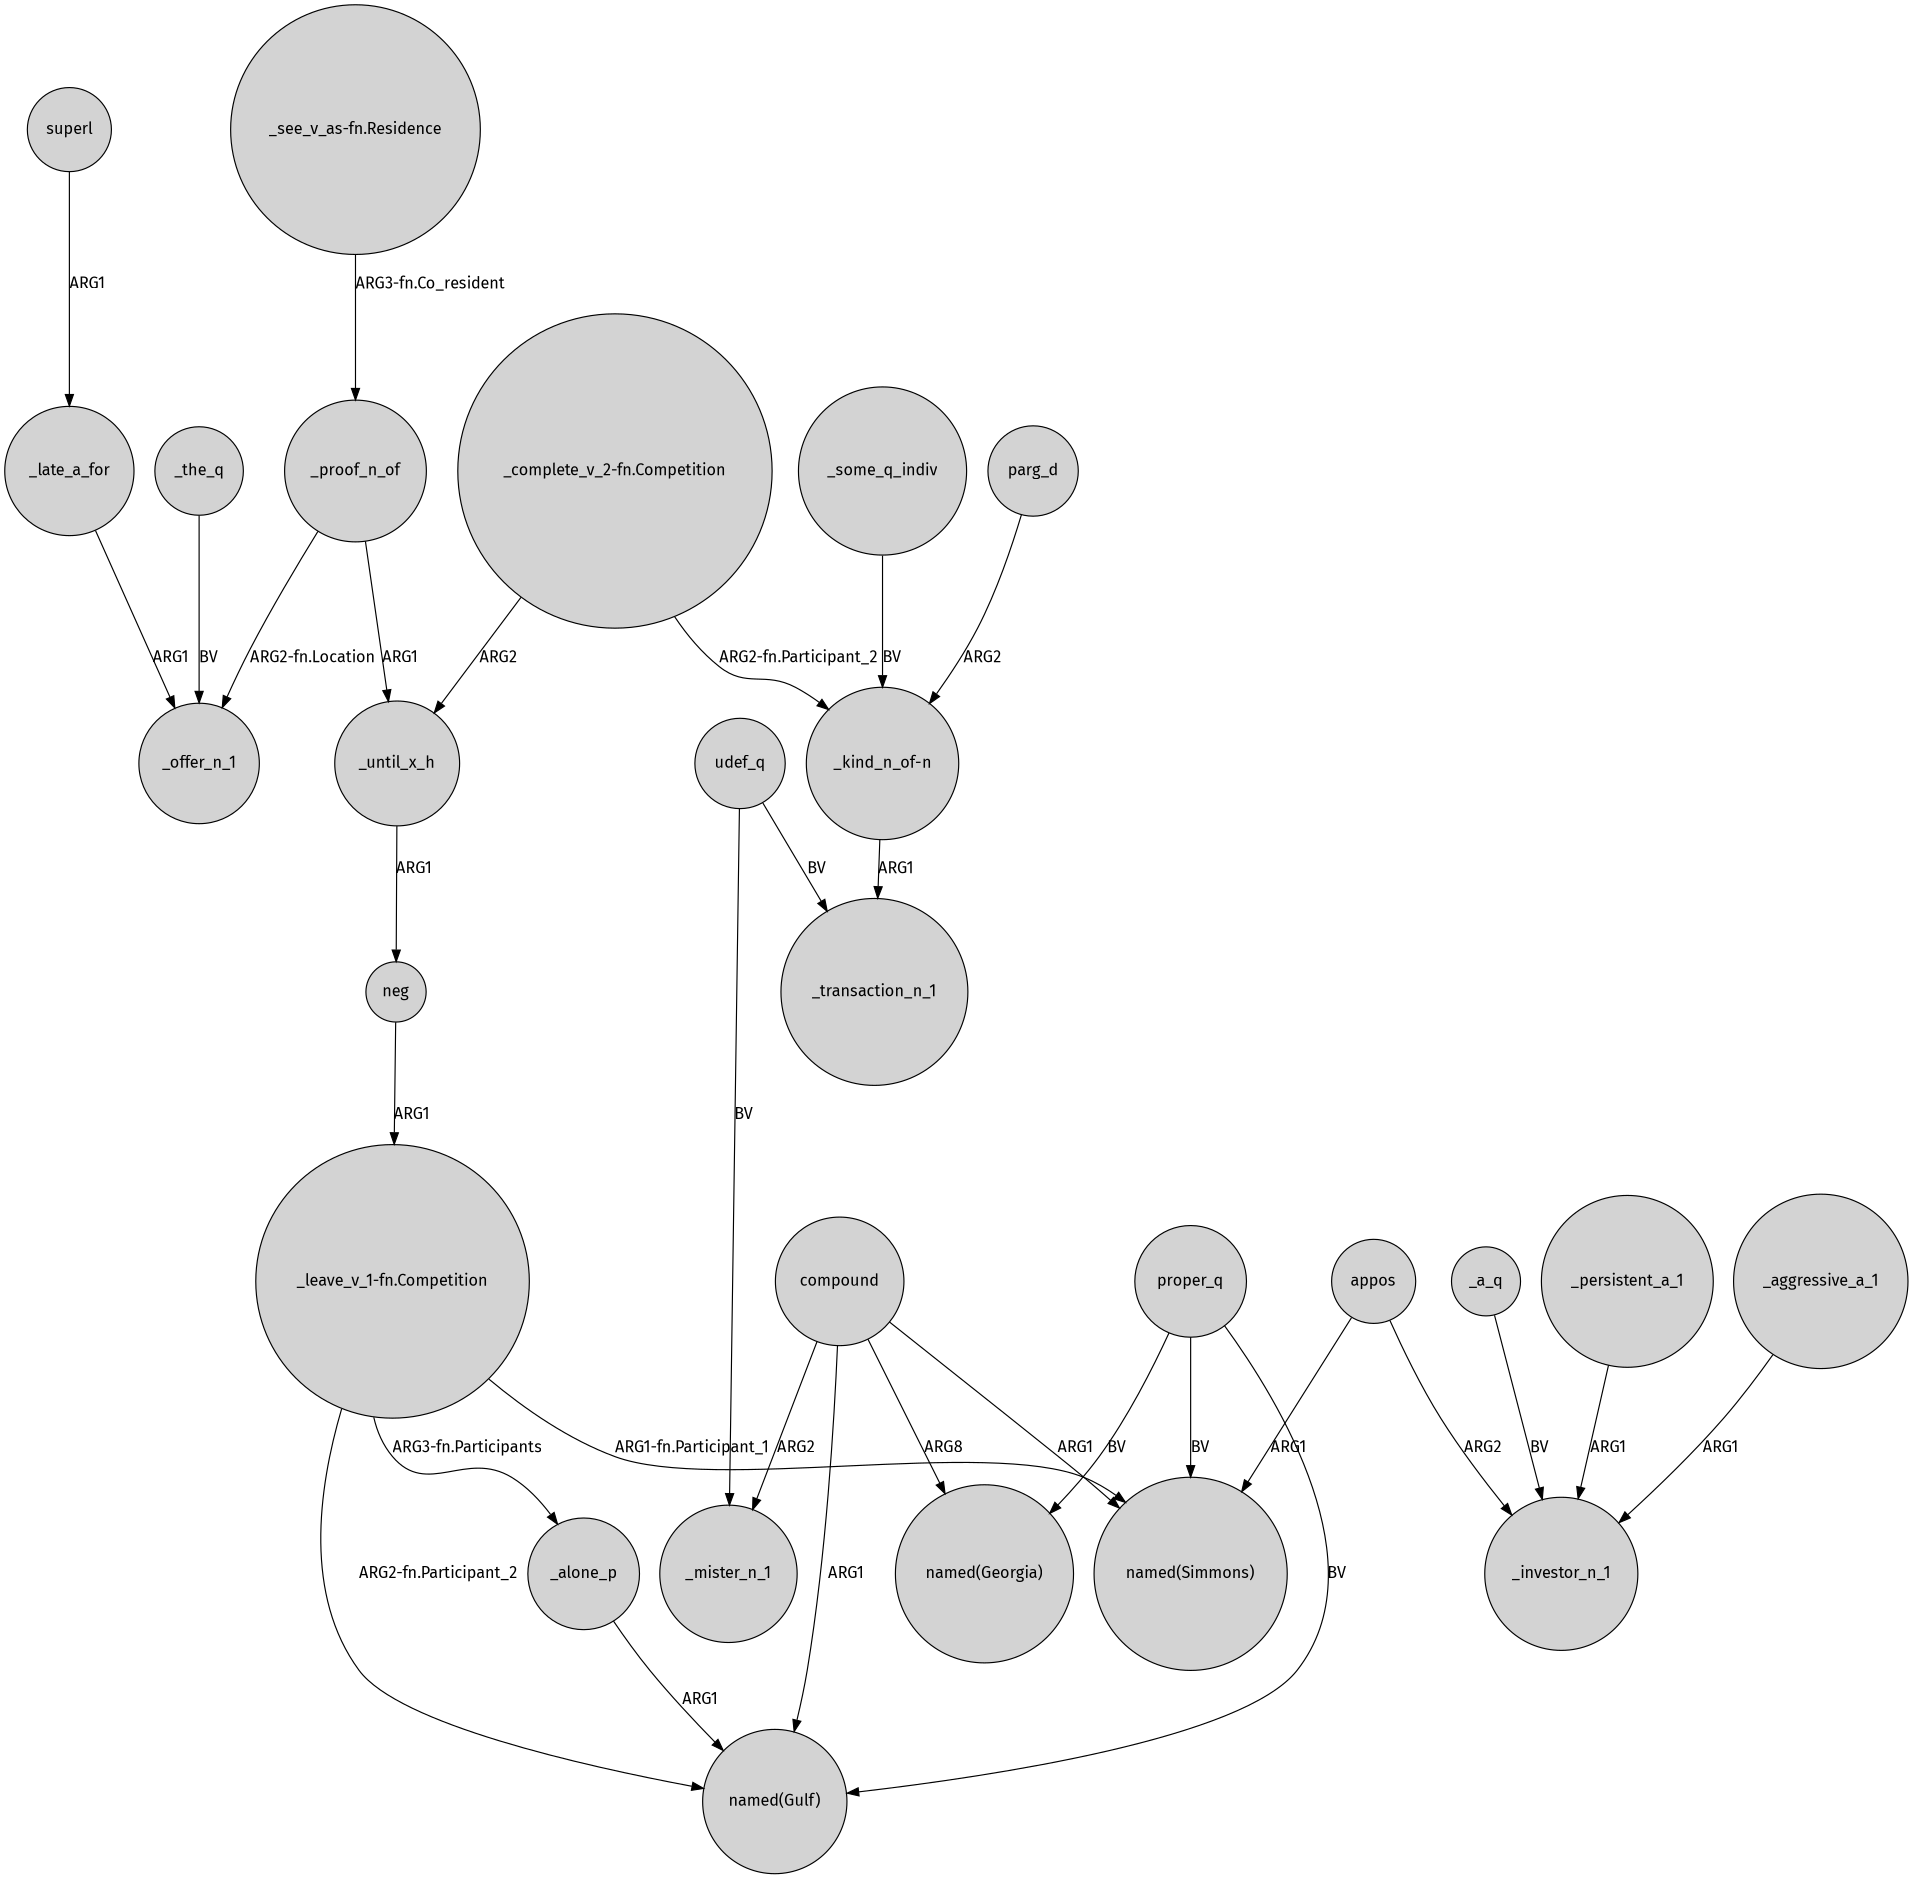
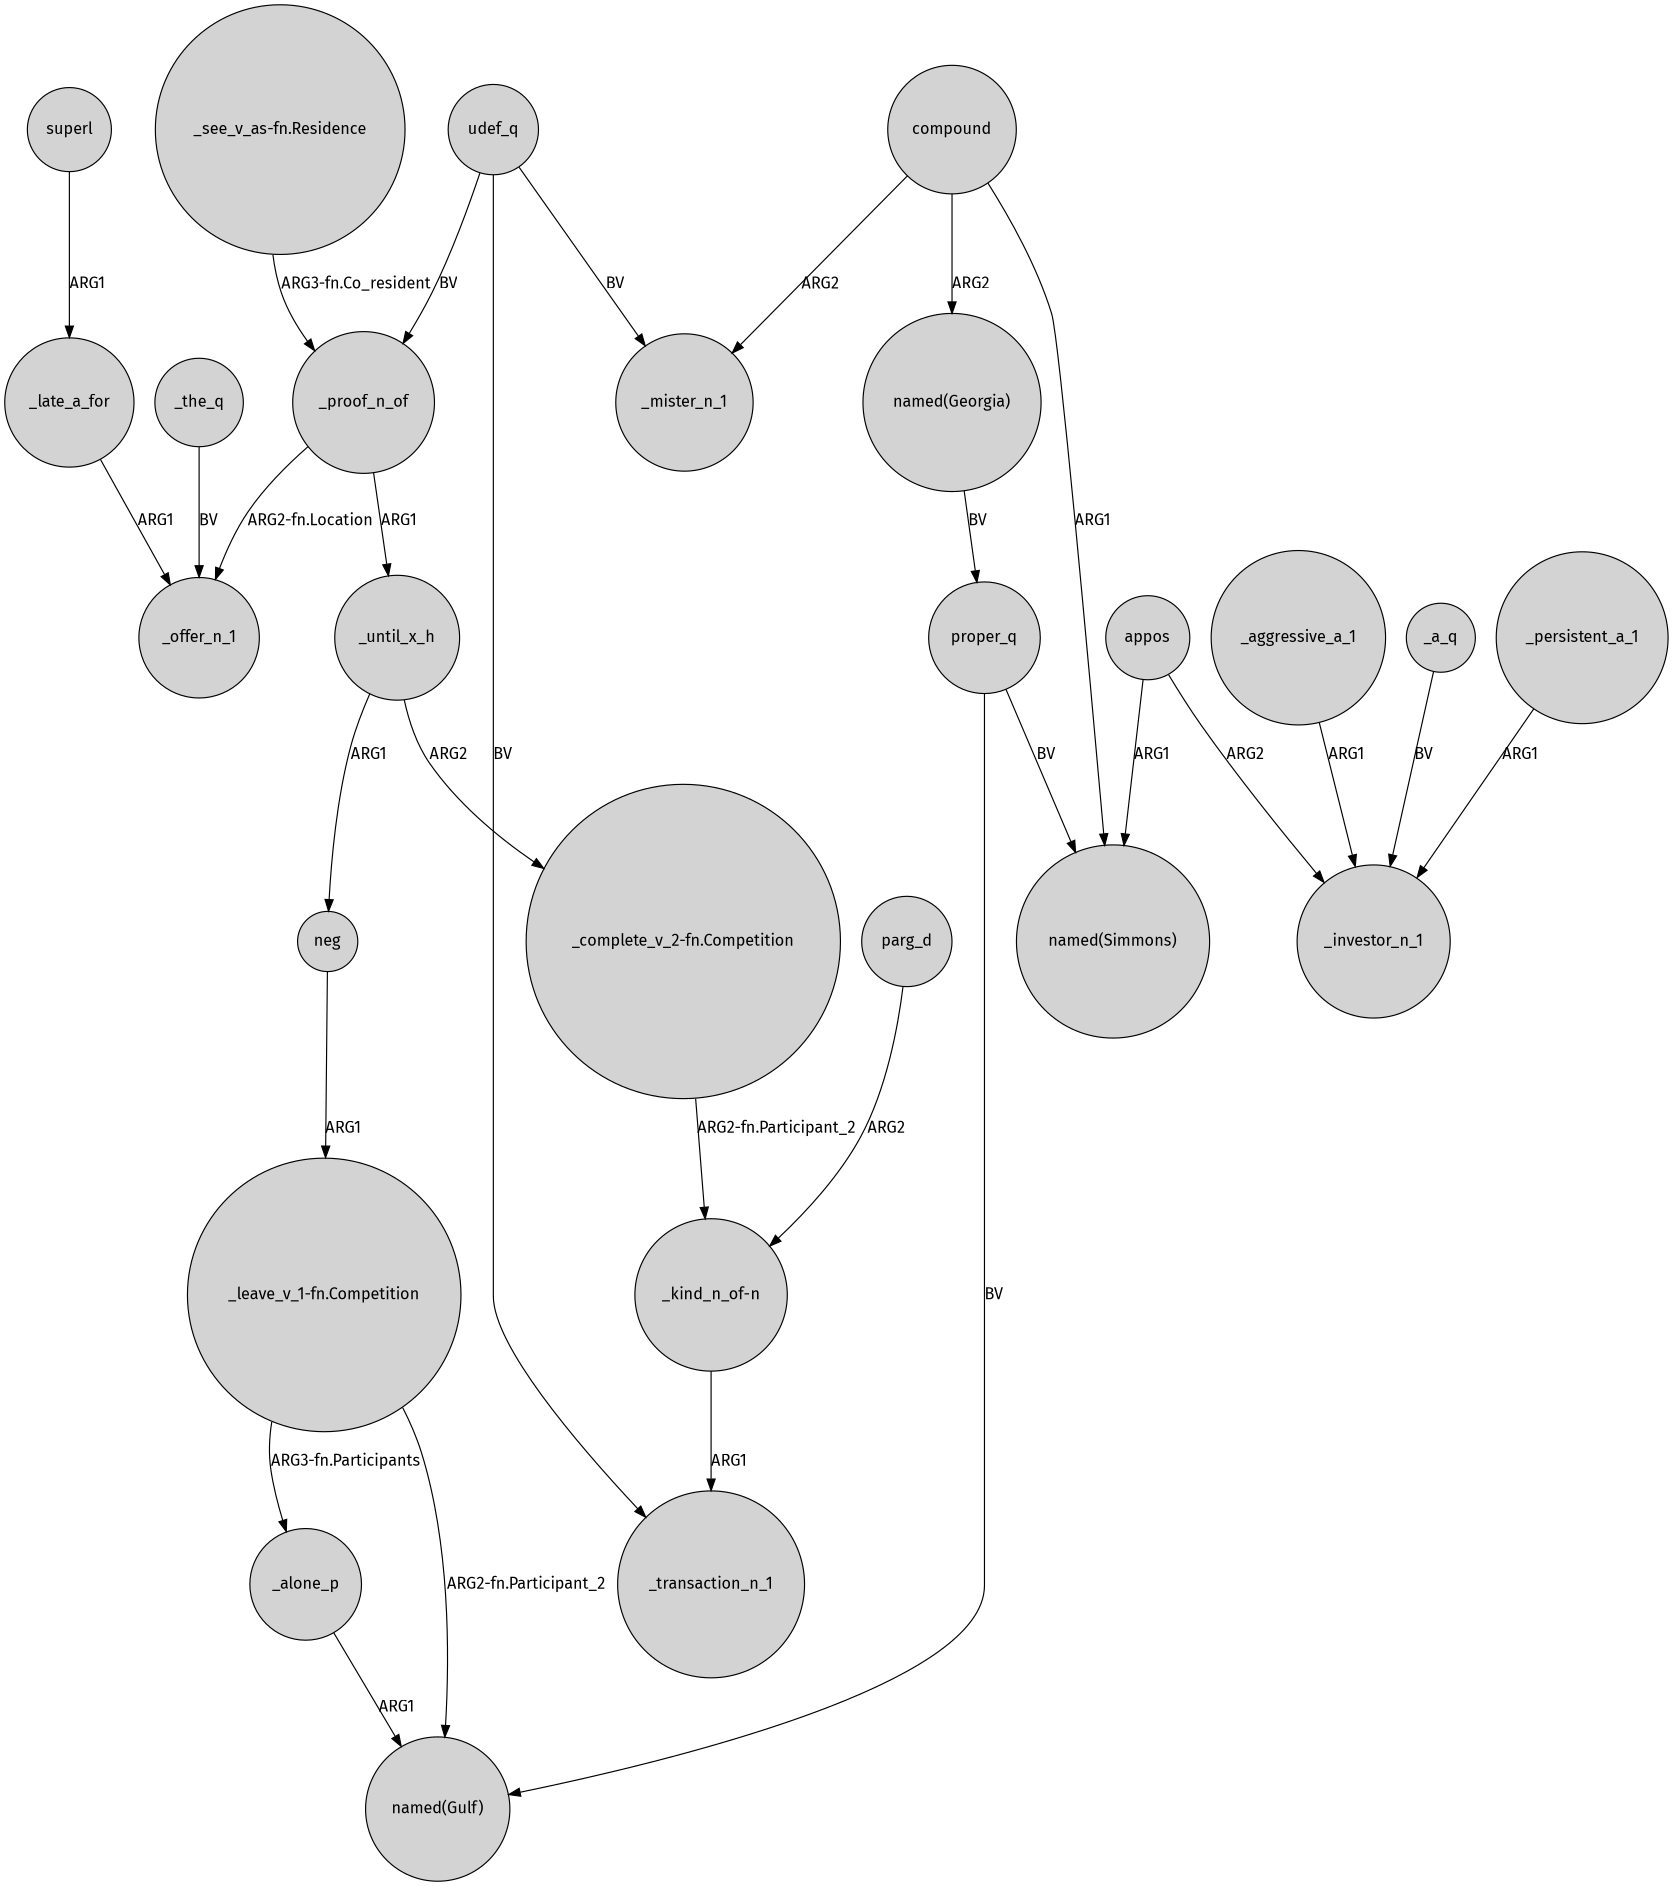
none -> (449, 255)
(883, 471) -> none
(481, 650) -> (453, 793)
(1121, 1424) -> (970, 531)
(944, 1448) -> (971, 284)
(794, 1468) -> none
(825, 1533) -> none
